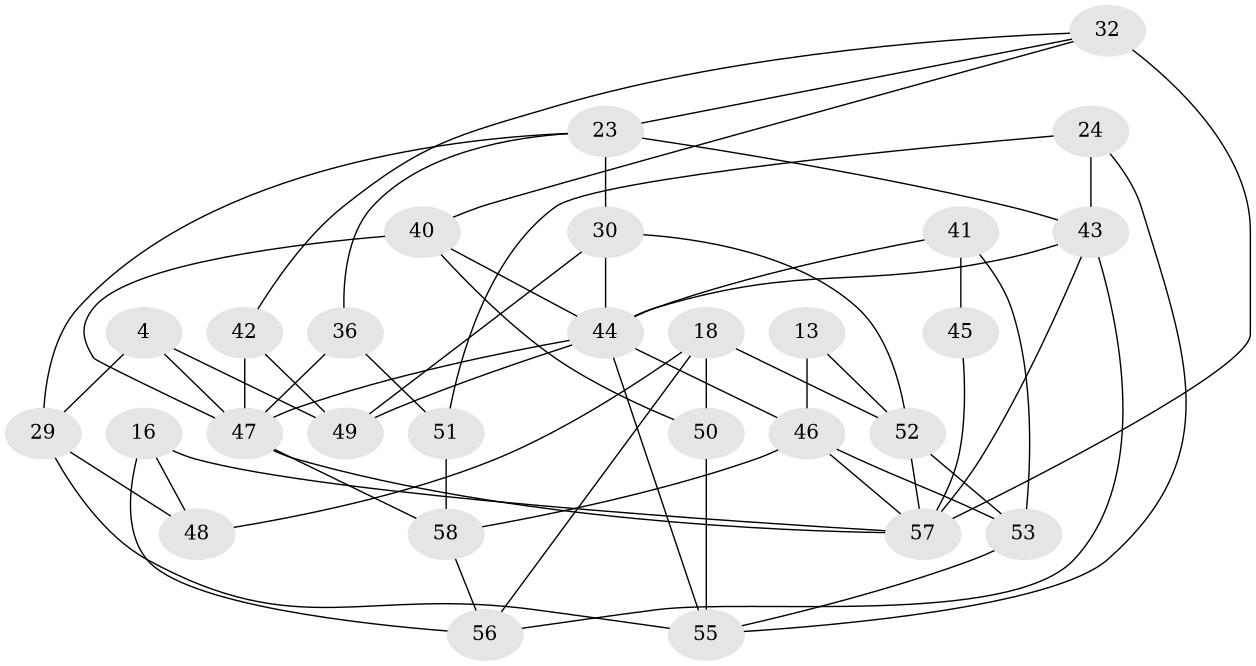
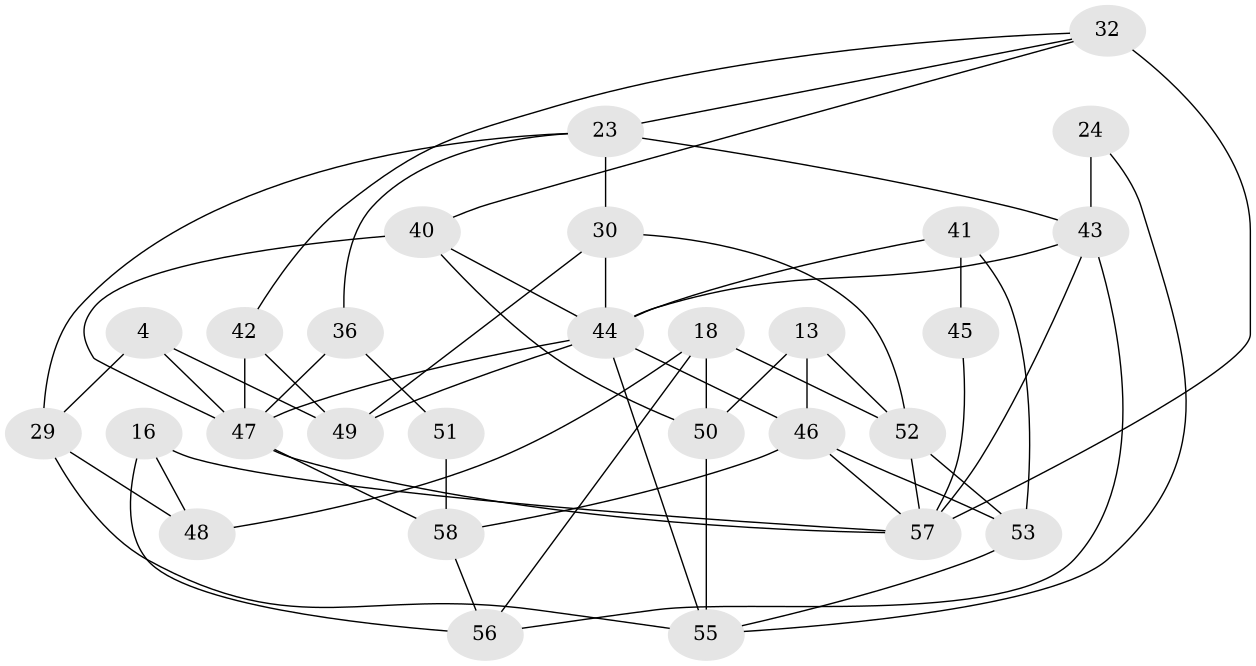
(688, 176) -> none
none -> (757, 383)
